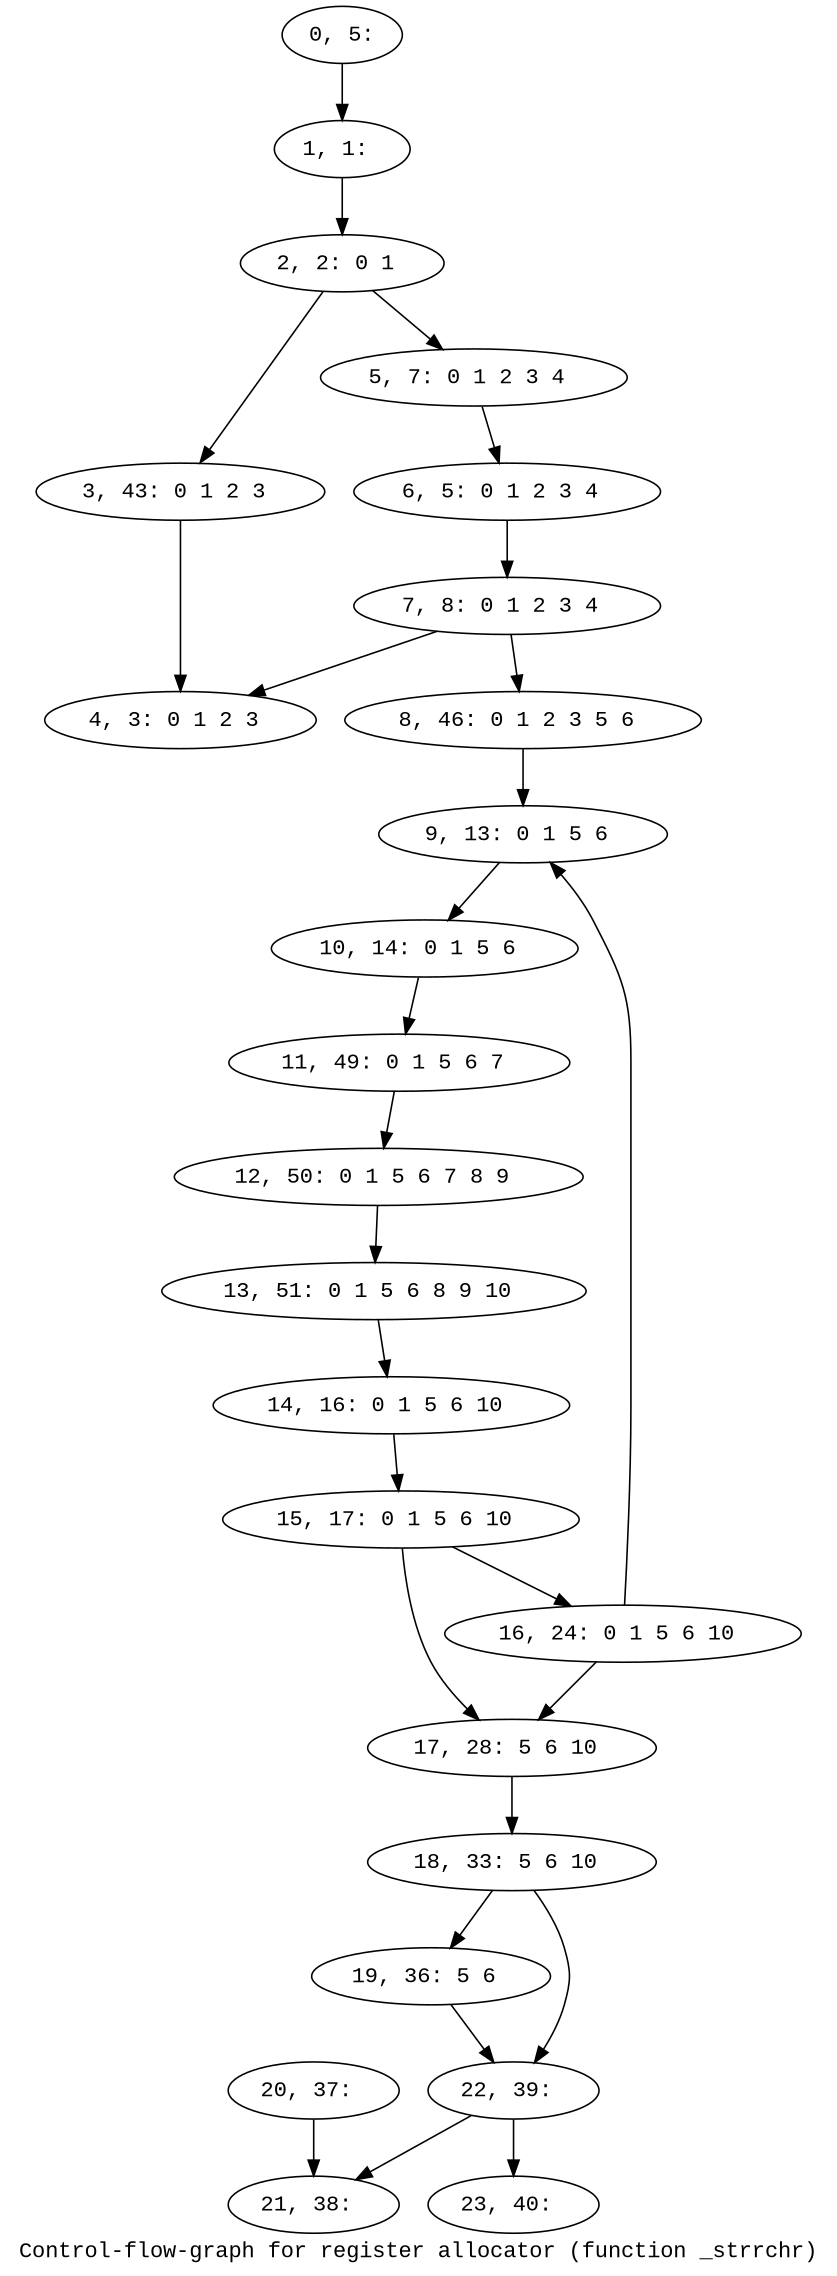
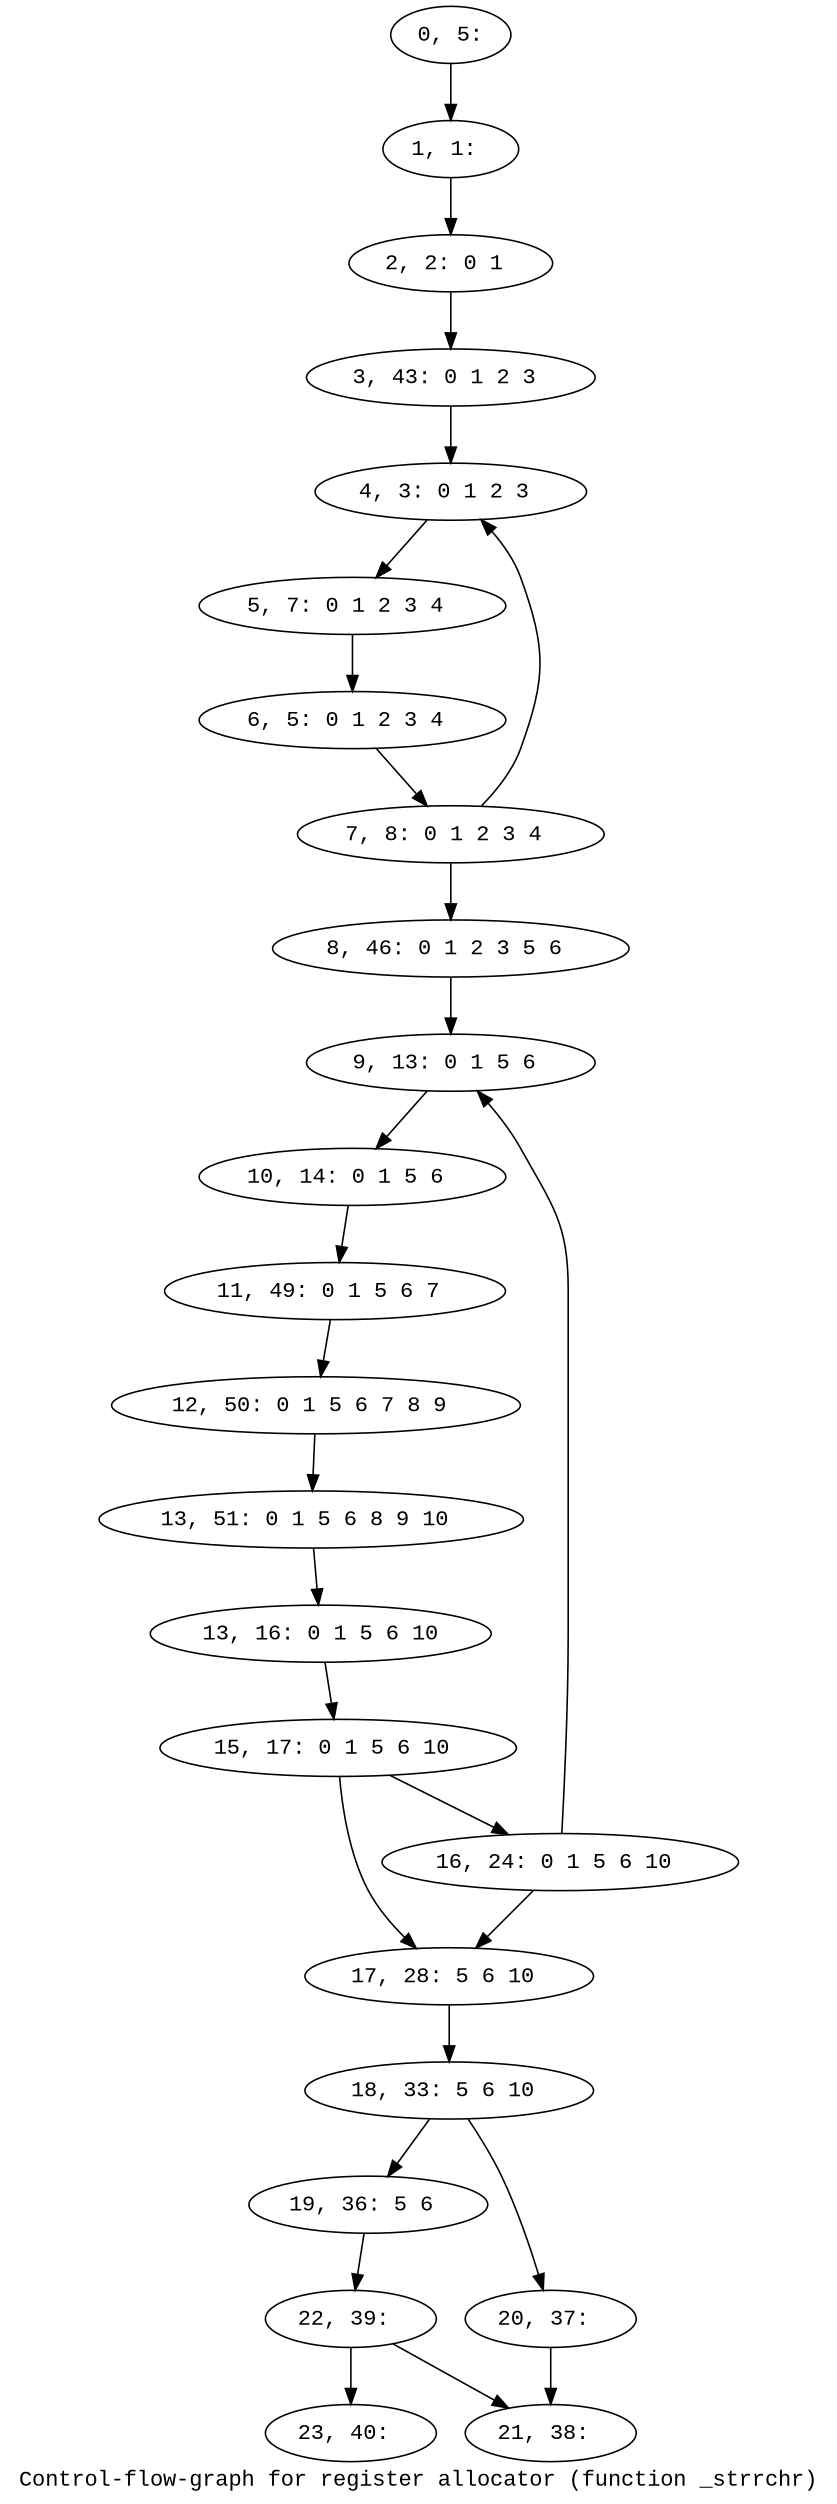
(401, 315) -> (407, 543)
(391, 1405) -> (321, 1634)
(569, 1968) -> (510, 2194)
